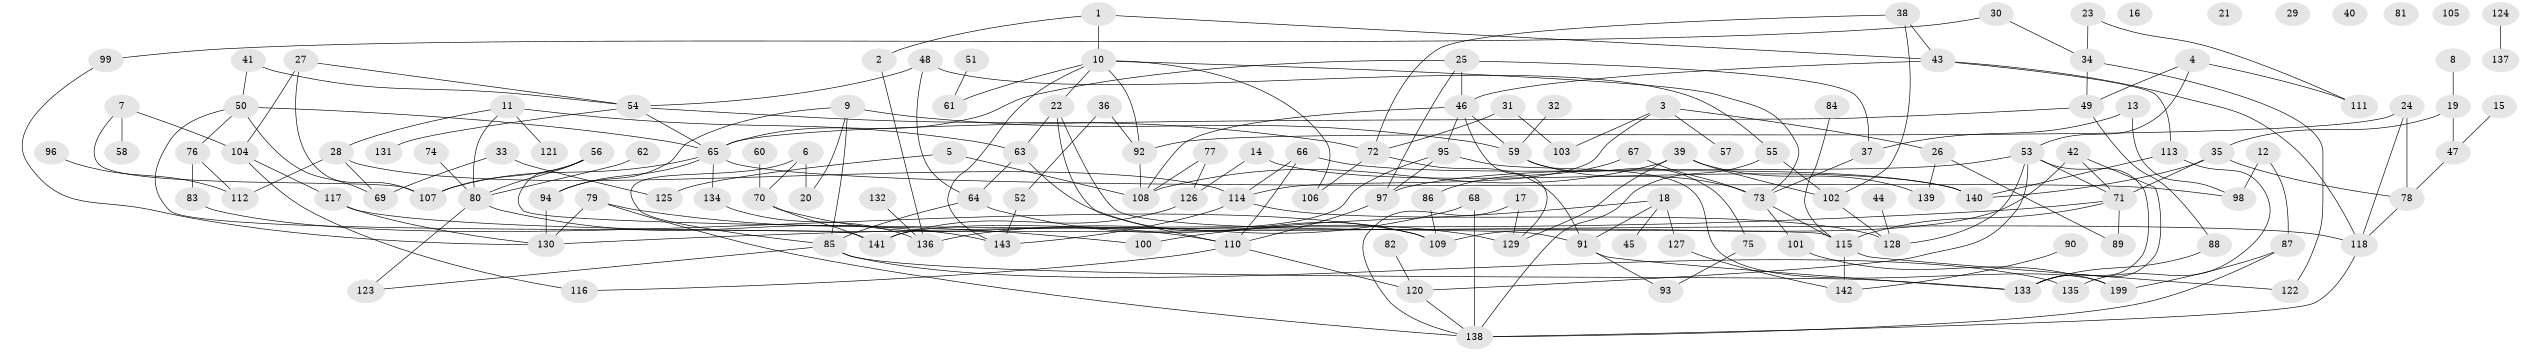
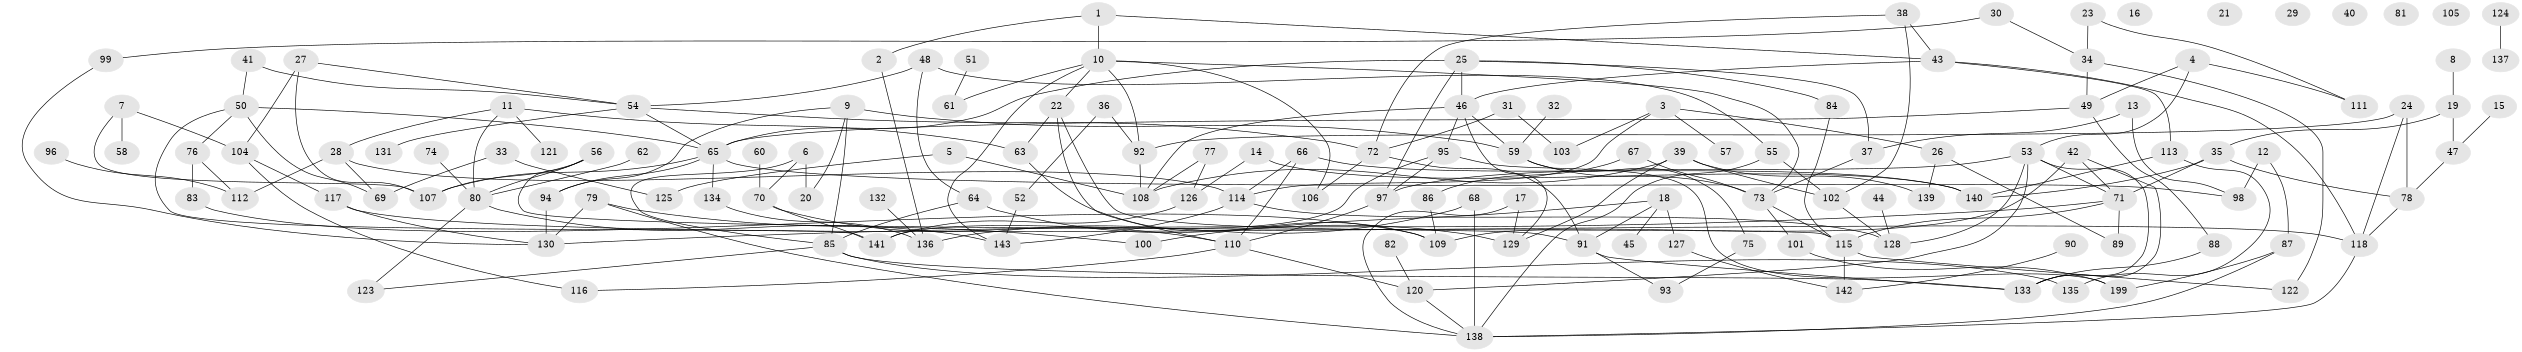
none -> (1701, 76)
(997, 176) -> none
